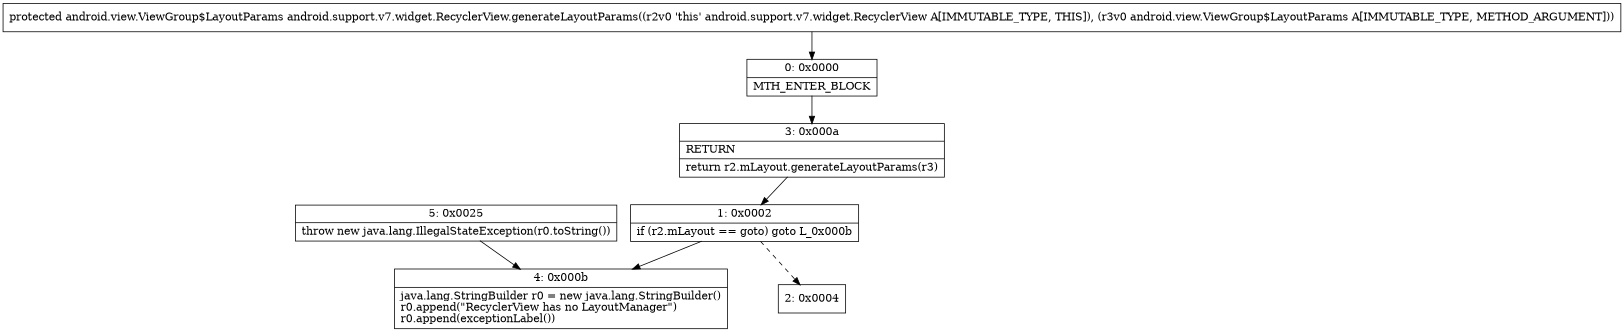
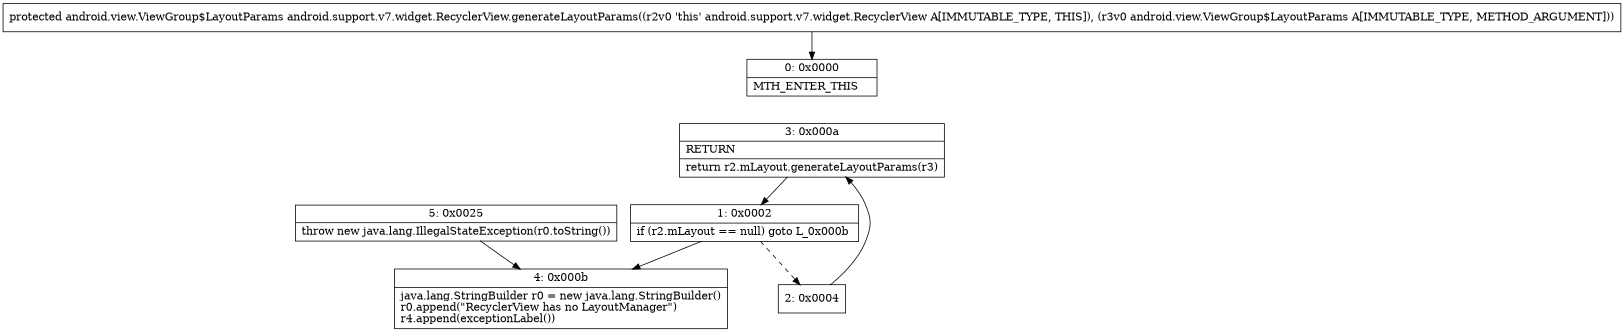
(812, 86) -> (806, 86)
(812, 106) -> (867, 238)
(745, 232) -> (743, 232)
(478, 319) -> (478, 319)
